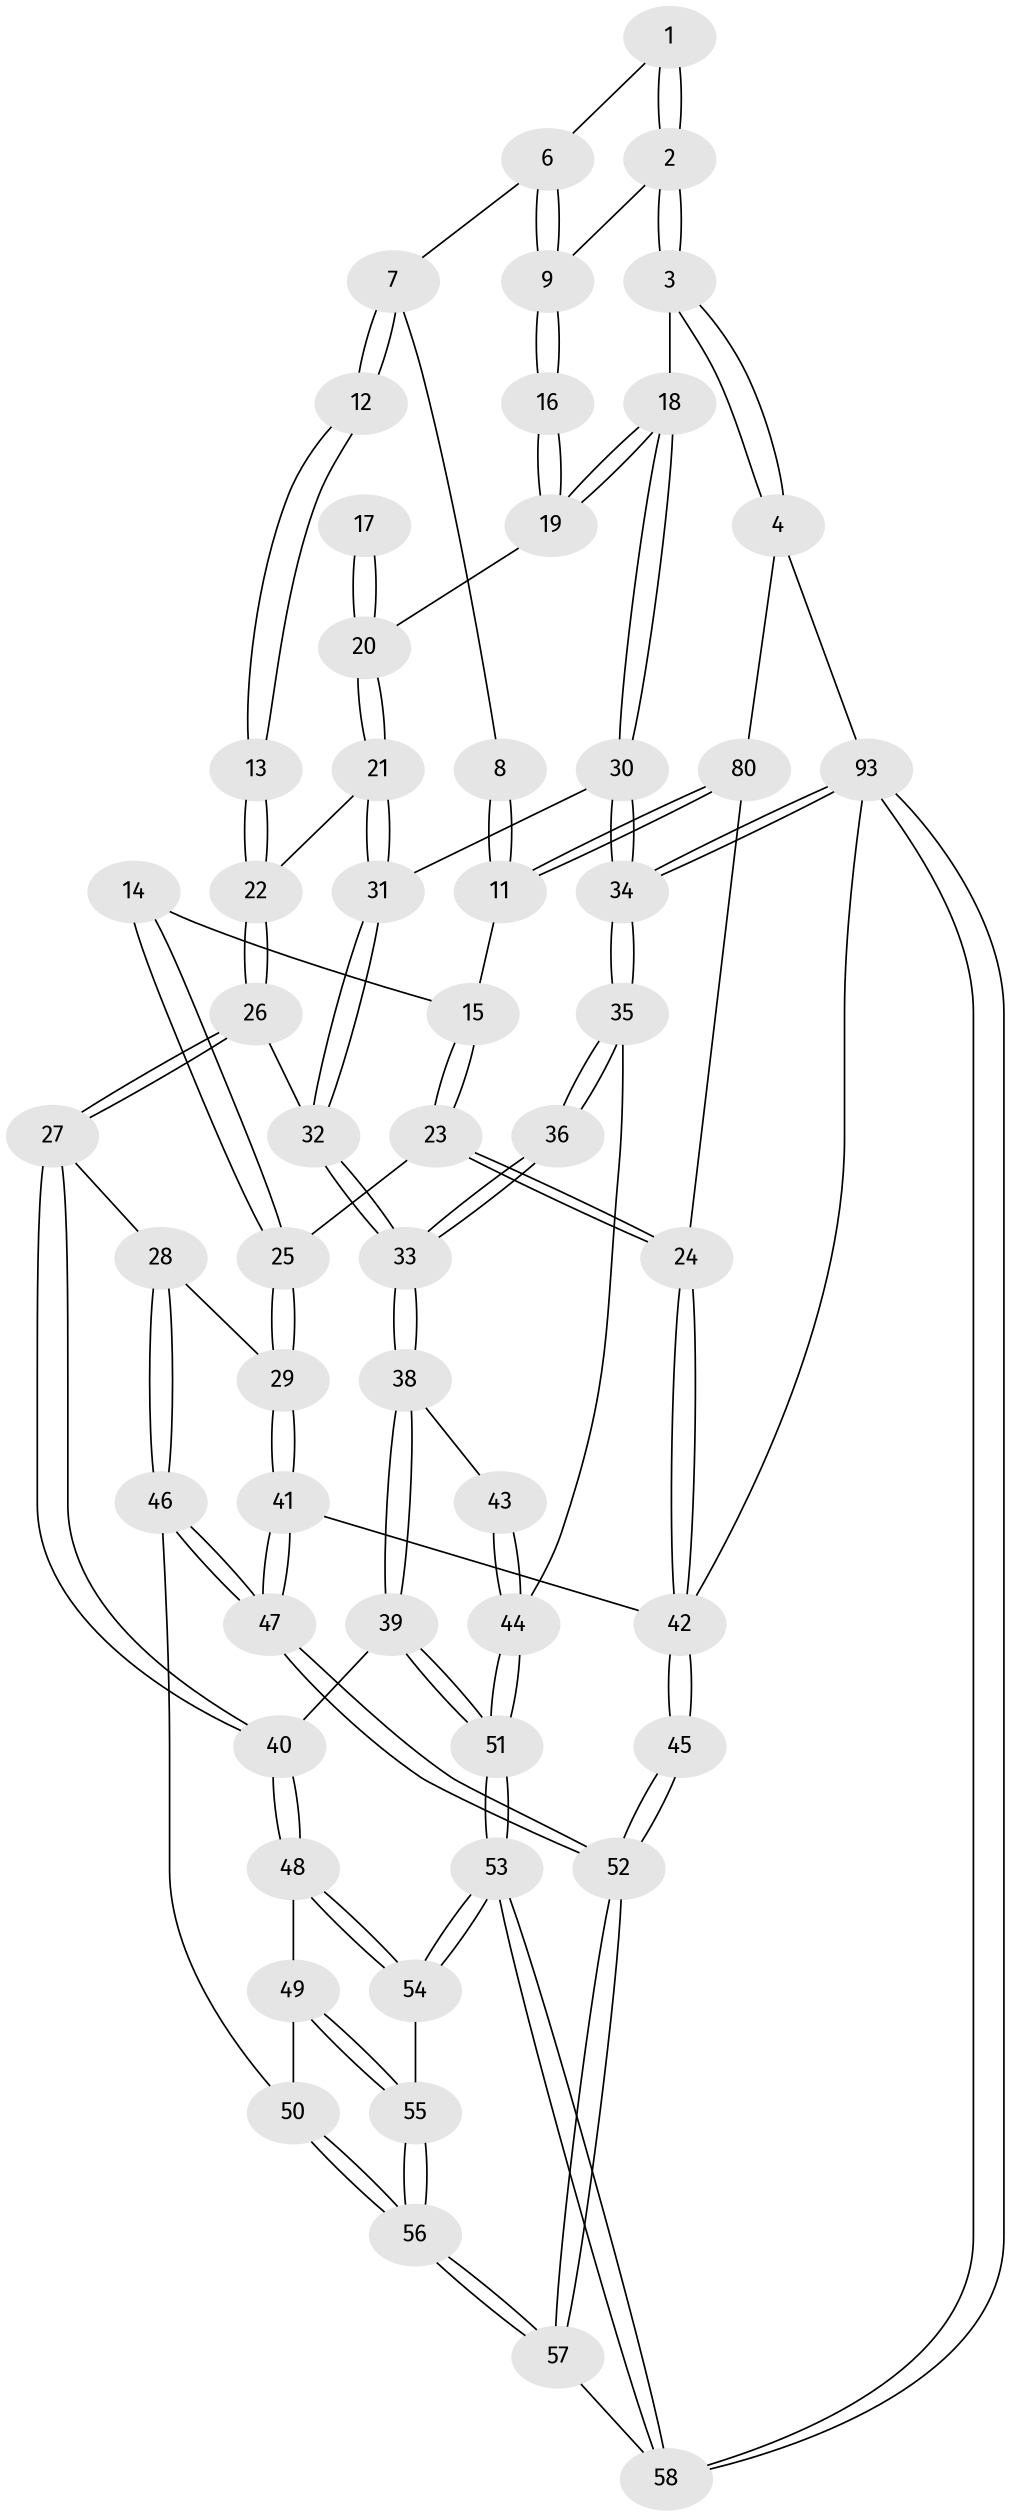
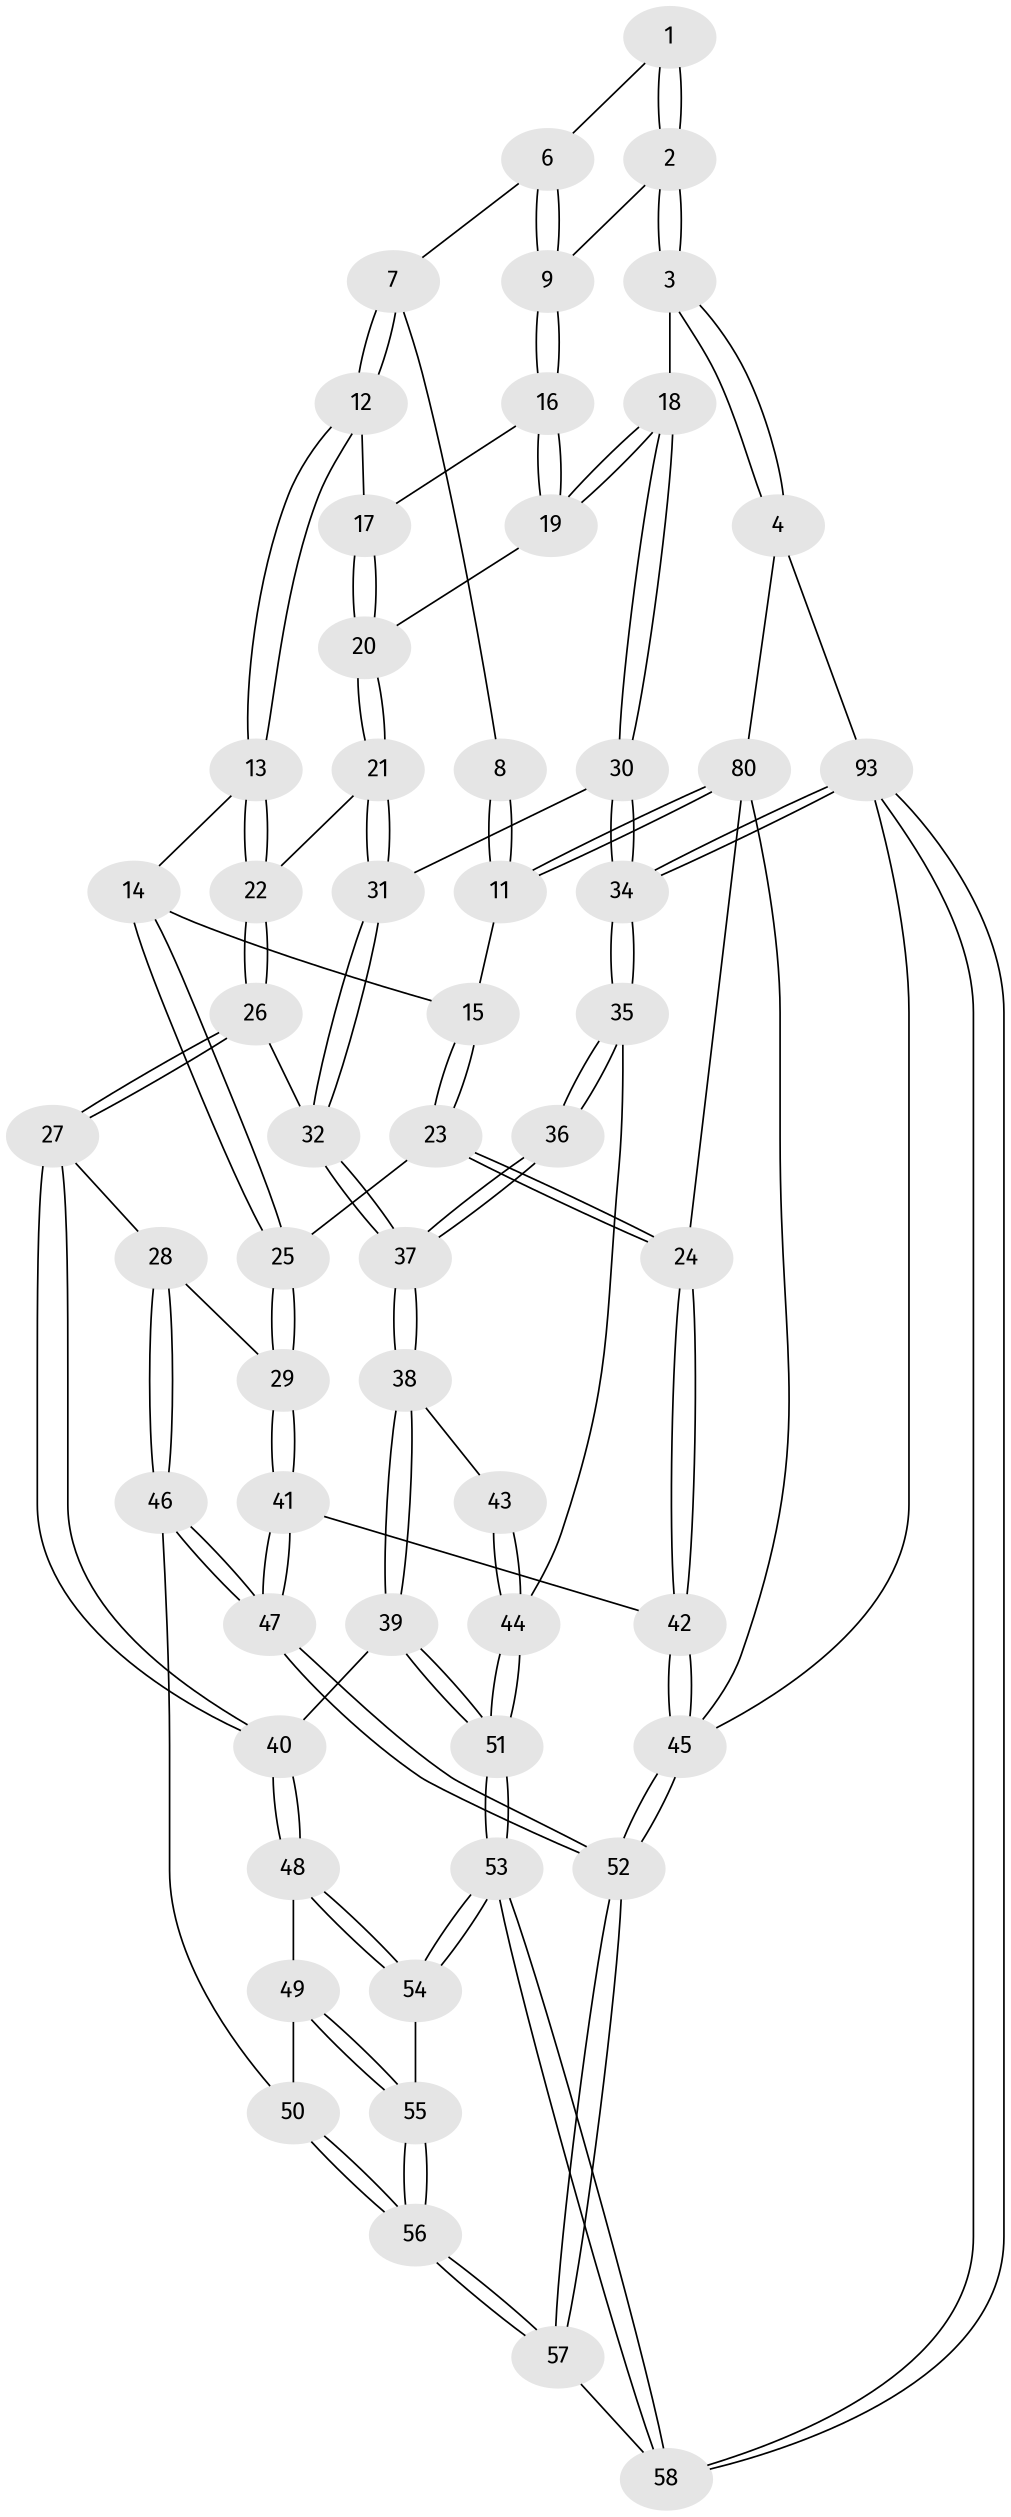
none -> (363, 465)
none -> (456, 465)
none -> (195, 831)
(839, 1211) -> (909, 1305)
(405, 1258) -> (405, 1258)
none -> (784, 1267)
